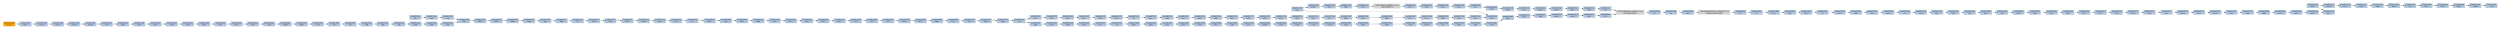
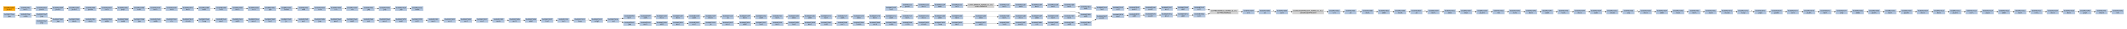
(2320, 9) -> (1930, 12)
(432, 24) -> none
